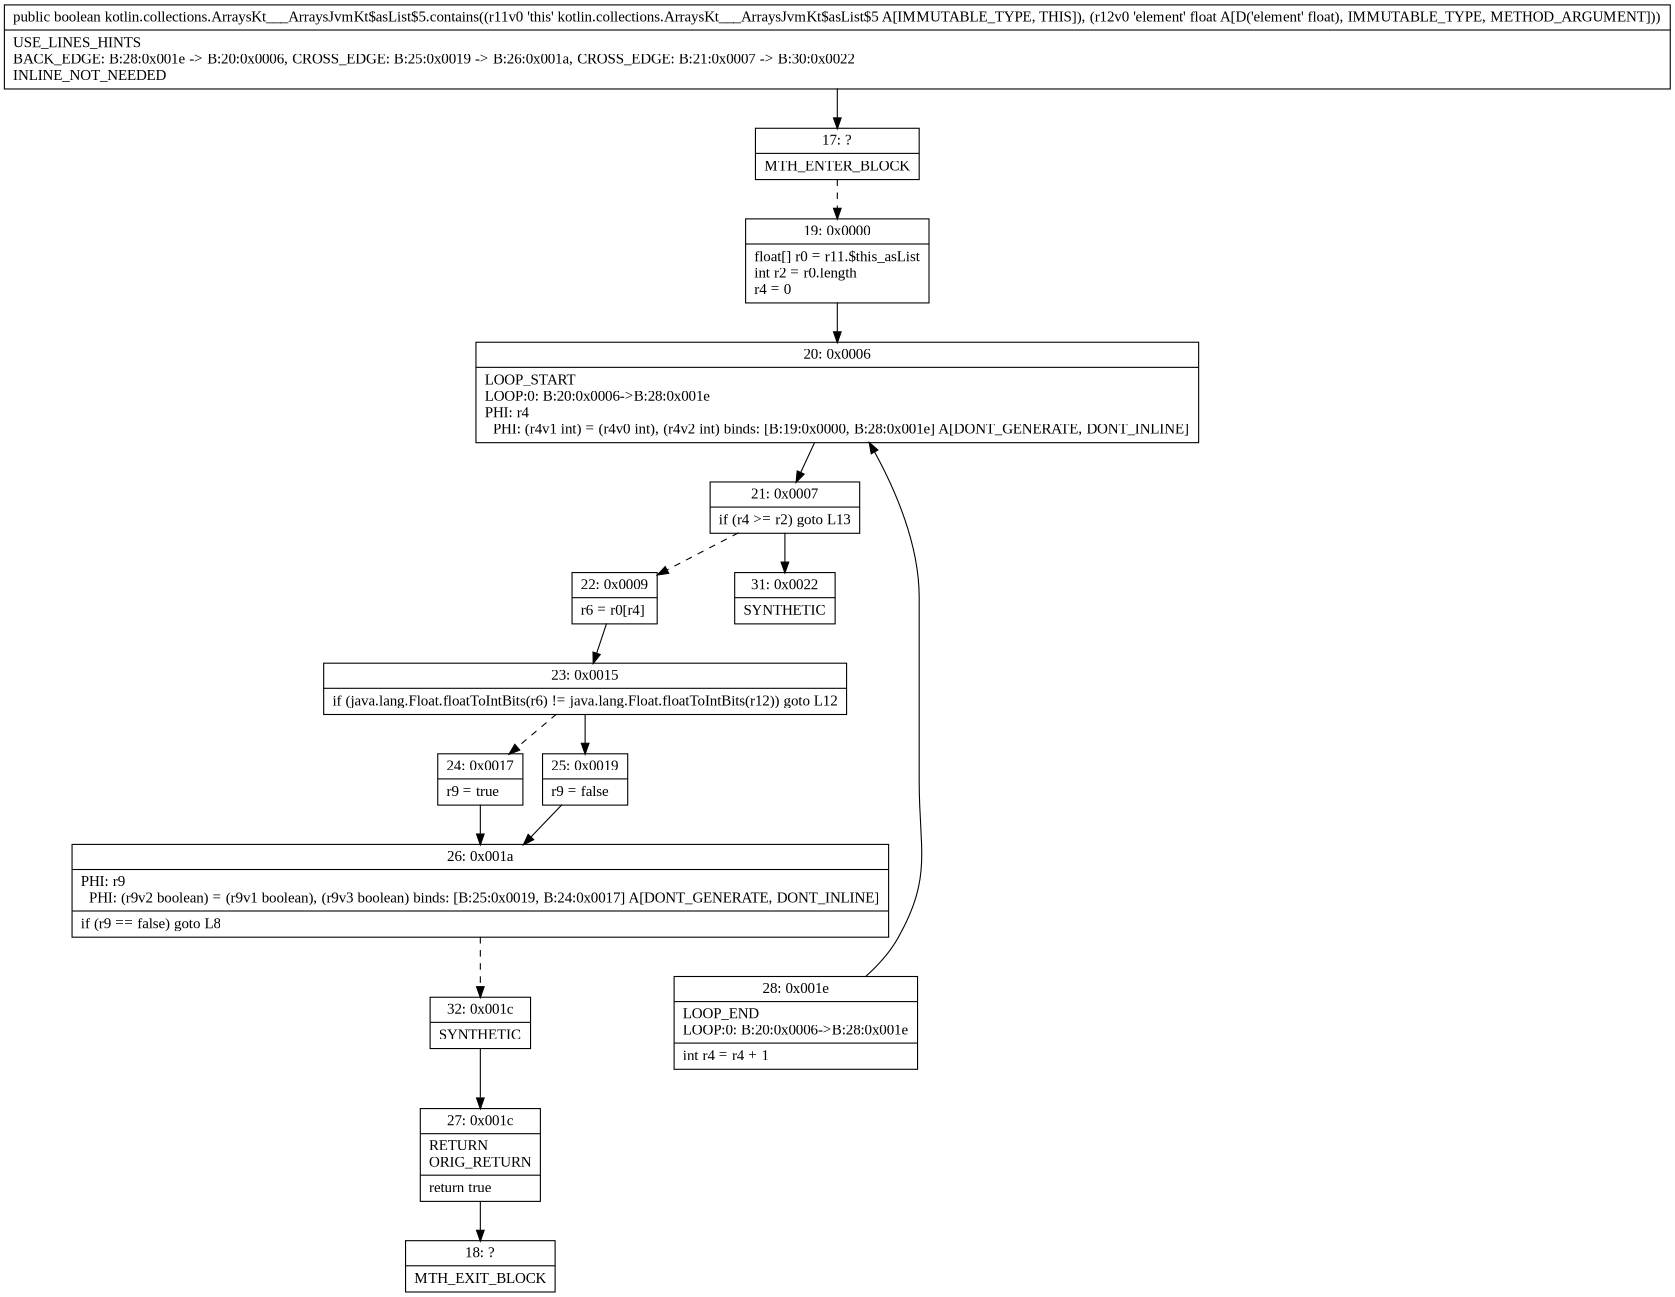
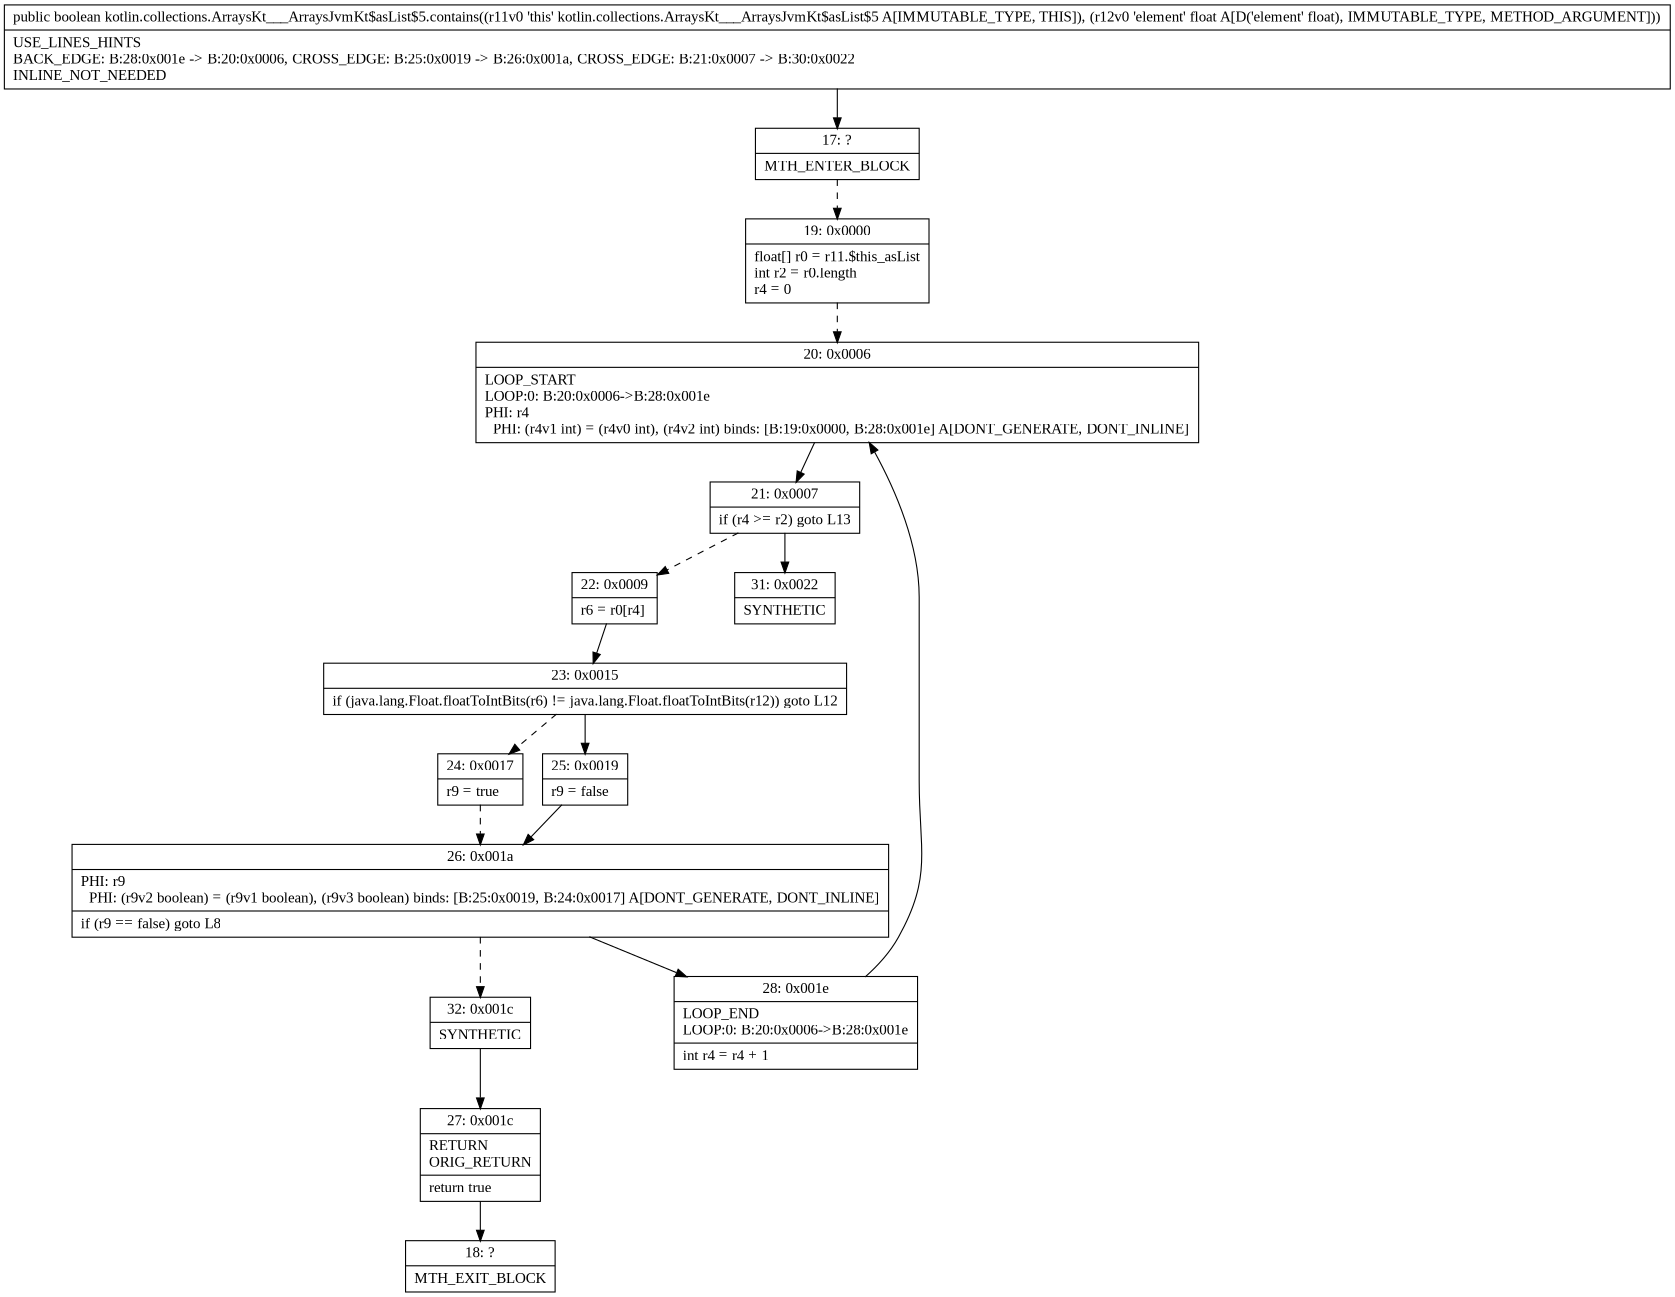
(837, 317) -> (837, 317)
(480, 819) -> (480, 819)
none -> (633, 955)
